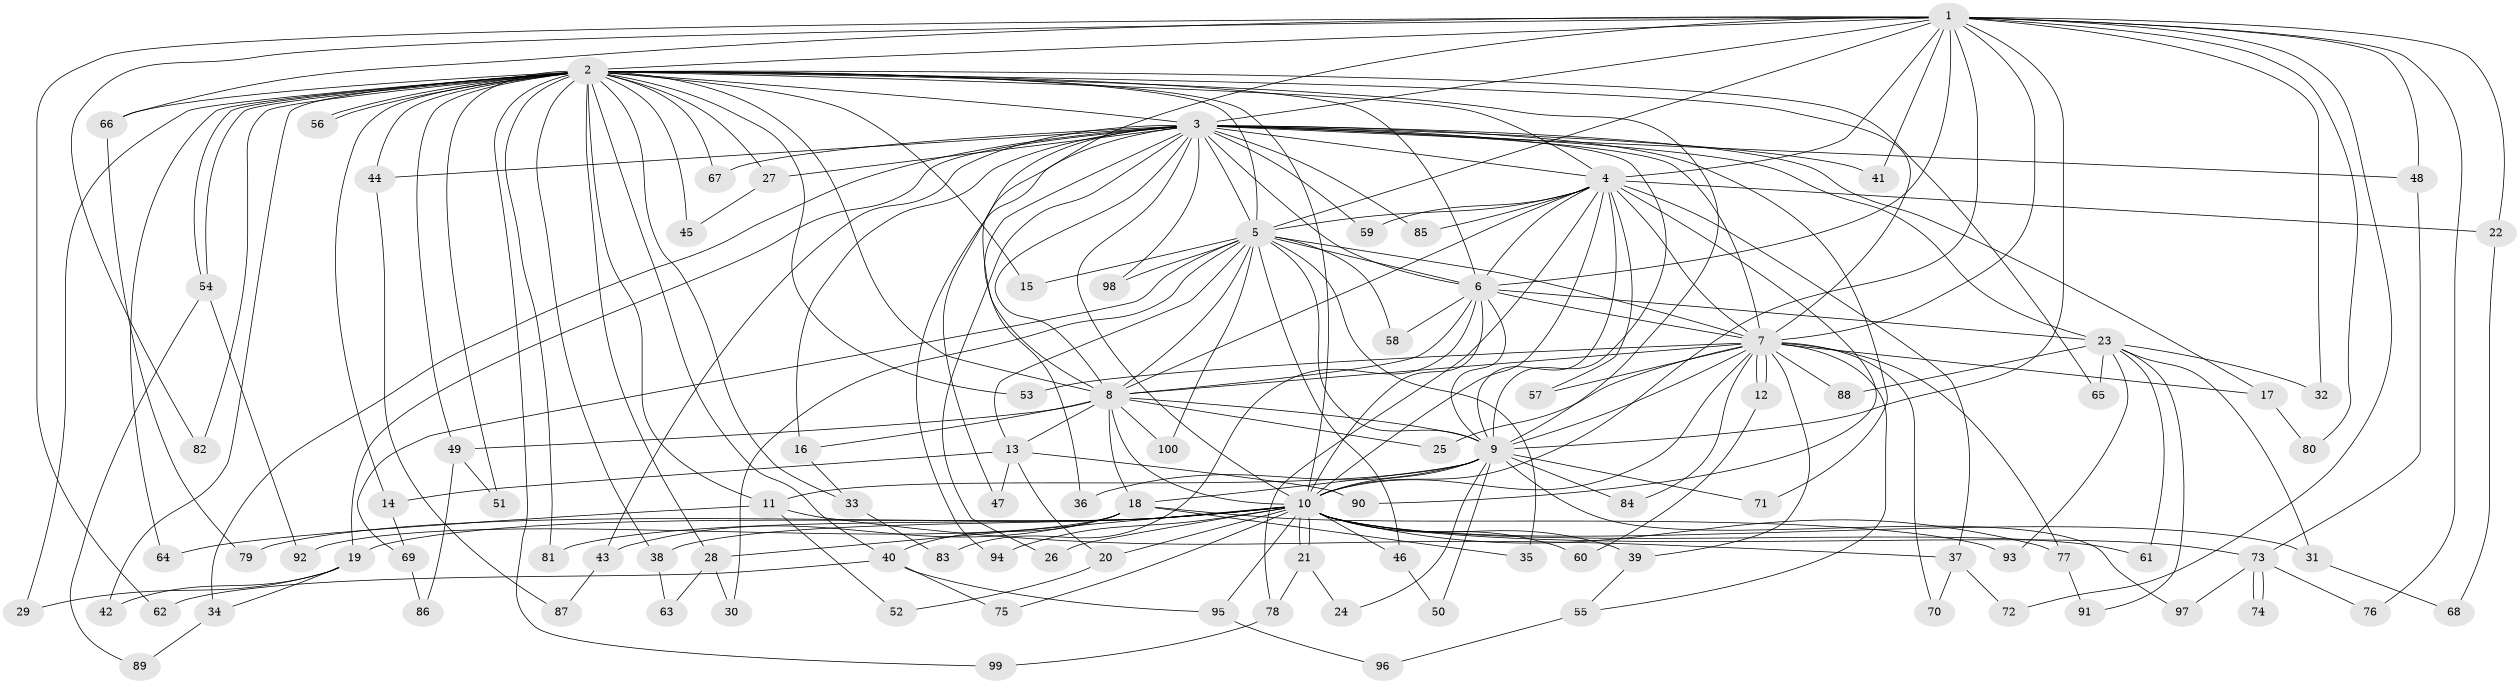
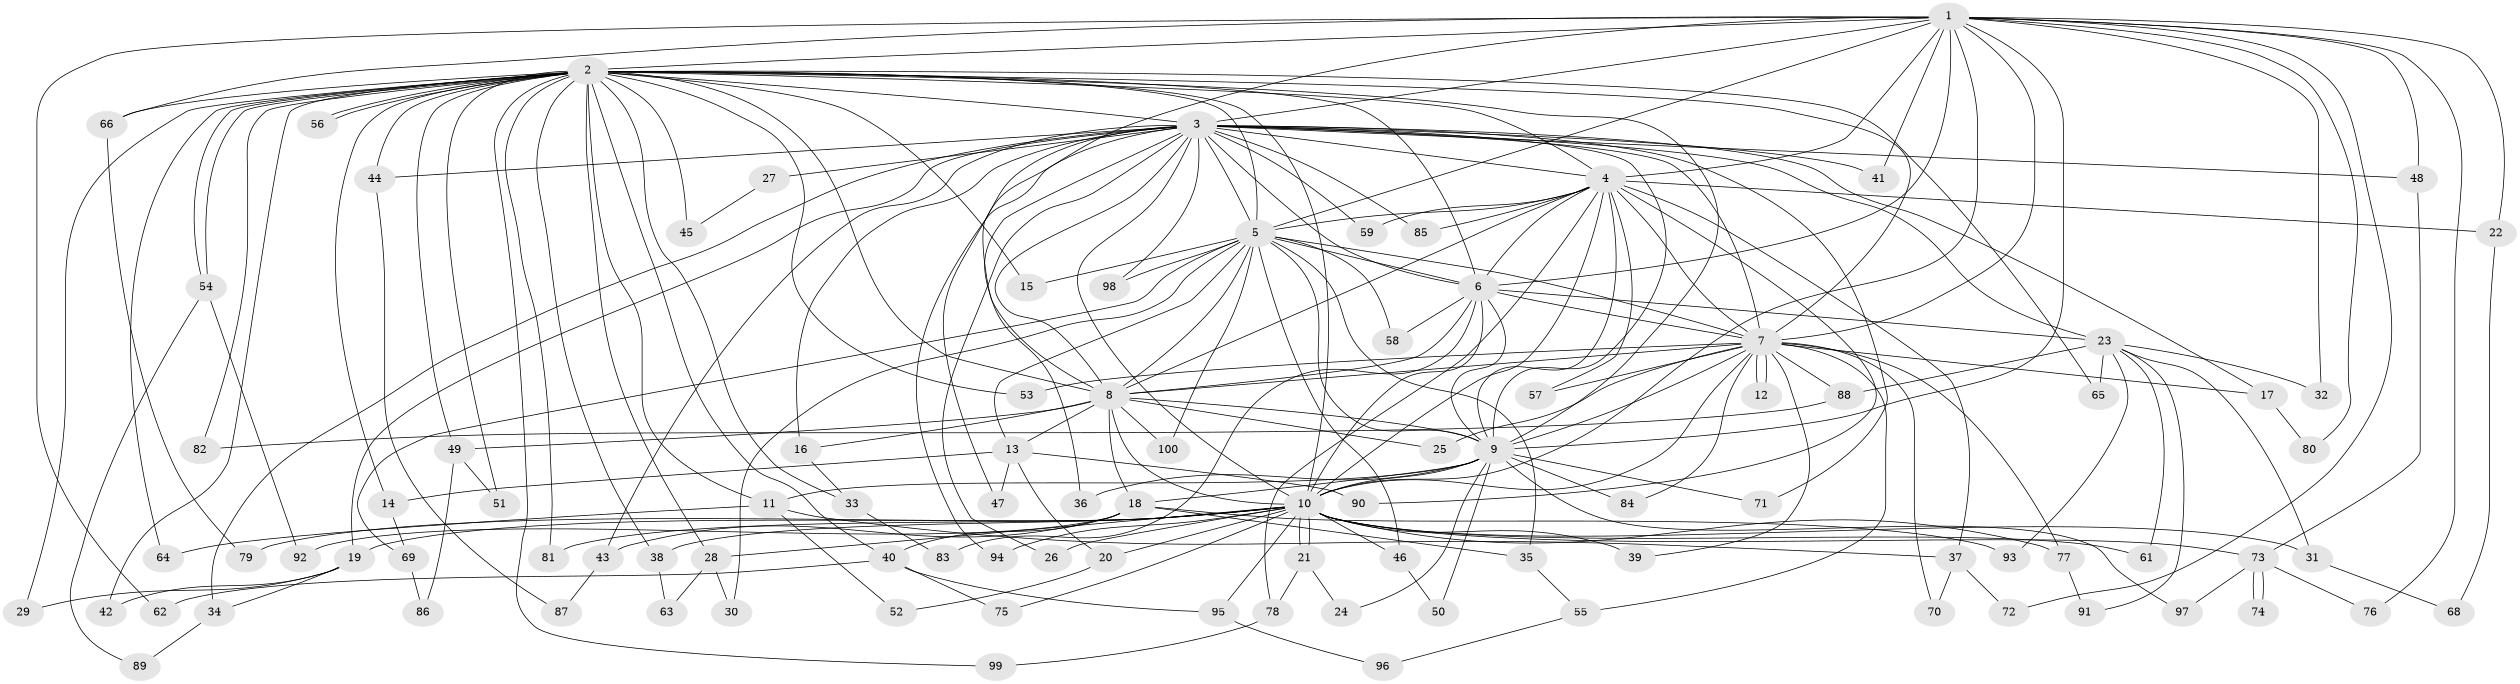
(819, 33) -> (1024, 433)
(694, 105) -> none
(715, 179) -> none
(1581, 559) -> none
(1608, 586) -> (1554, 586)
